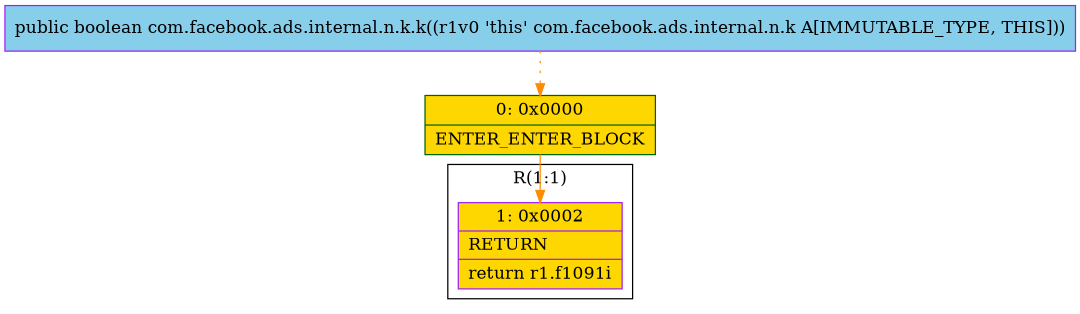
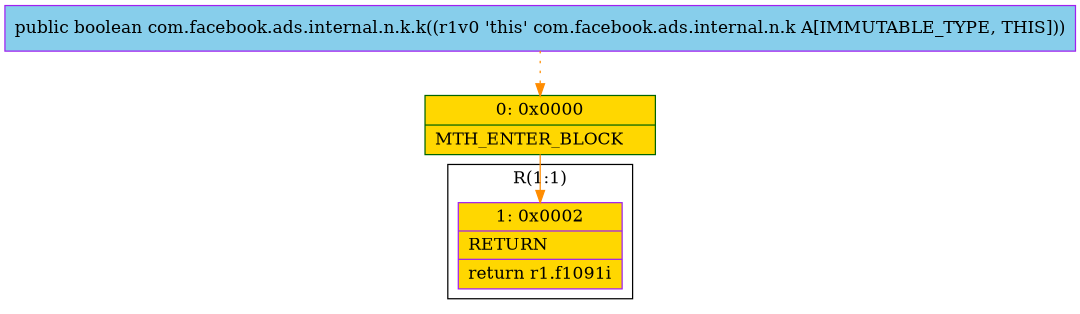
(540, 139) -> (530, 139)
